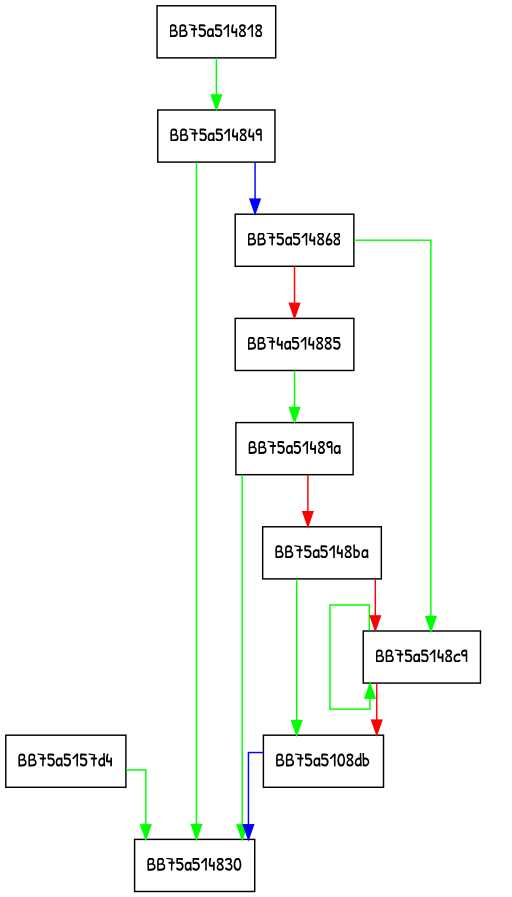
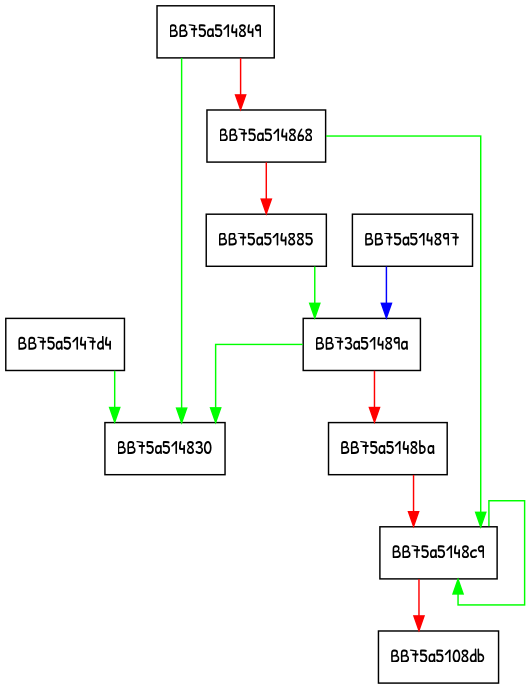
(216, 32) -> none
(255, 181) -> (241, 77)
none -> (412, 240)
(295, 344) -> (266, 240)
(295, 449) -> (362, 344)
(297, 650) -> none
(66, 761) -> (65, 344)
(248, 781) -> none
